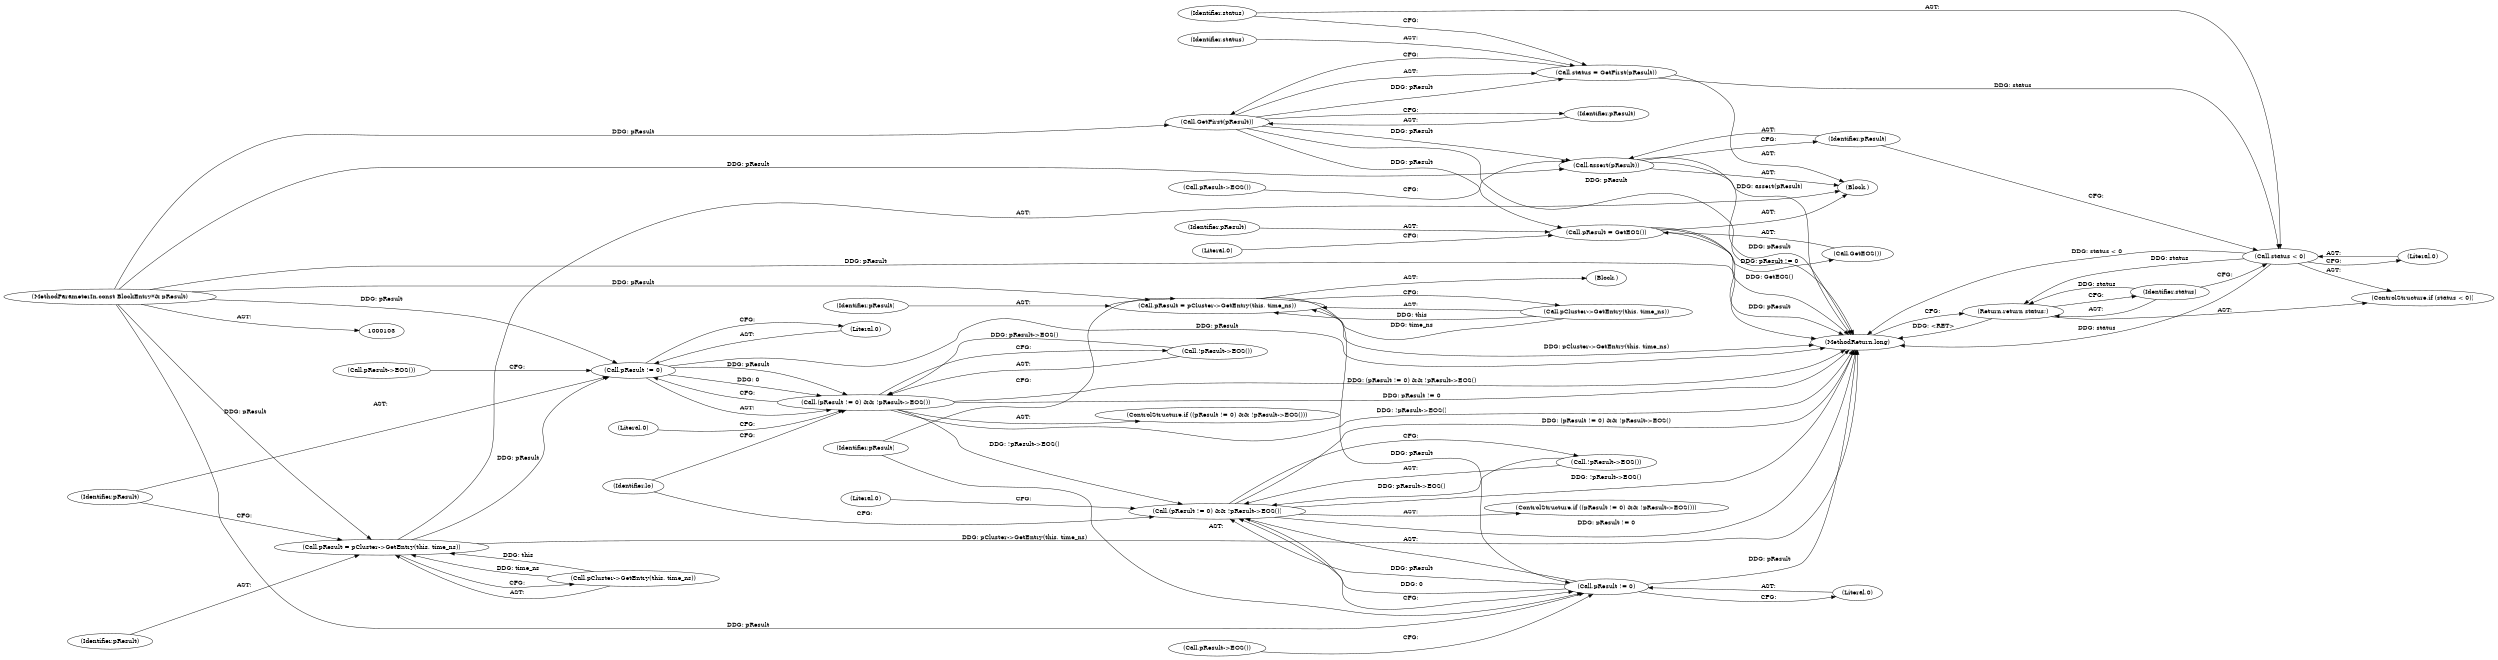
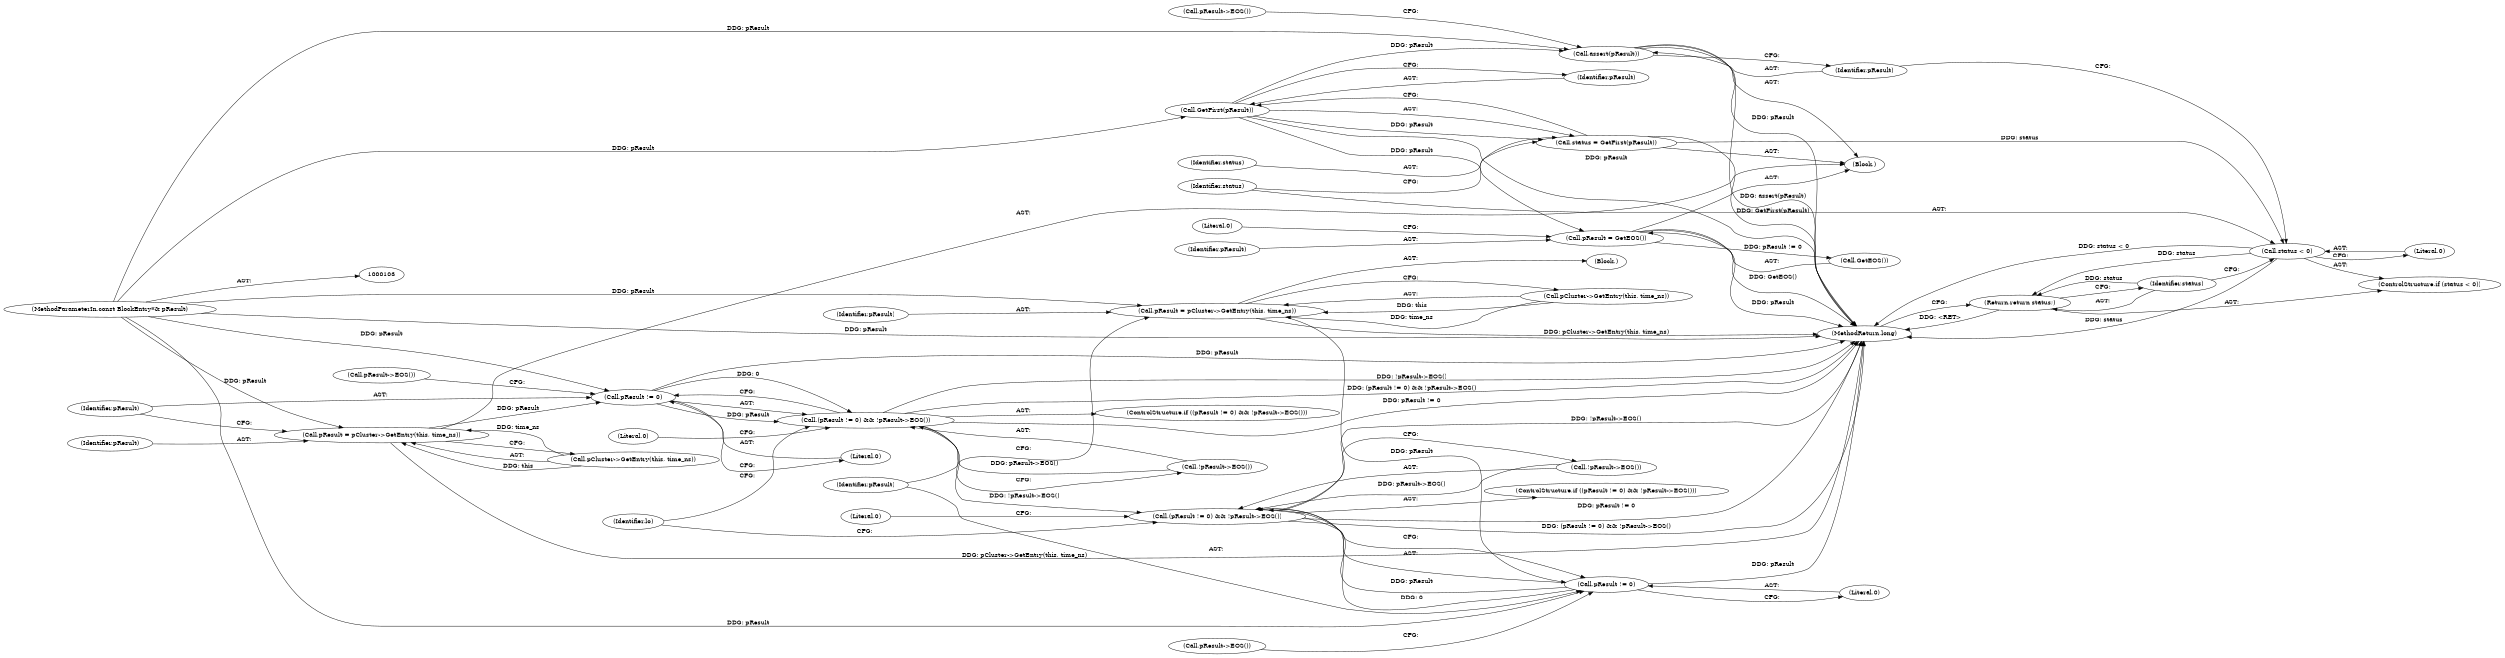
none -> (1751, 224)
